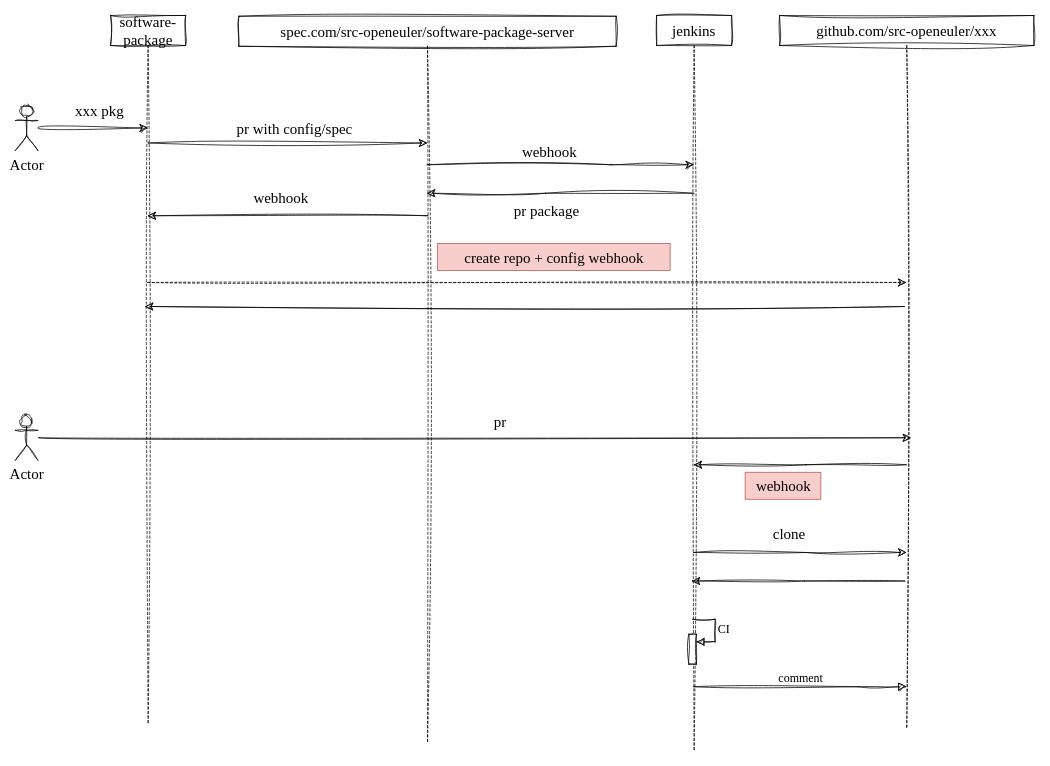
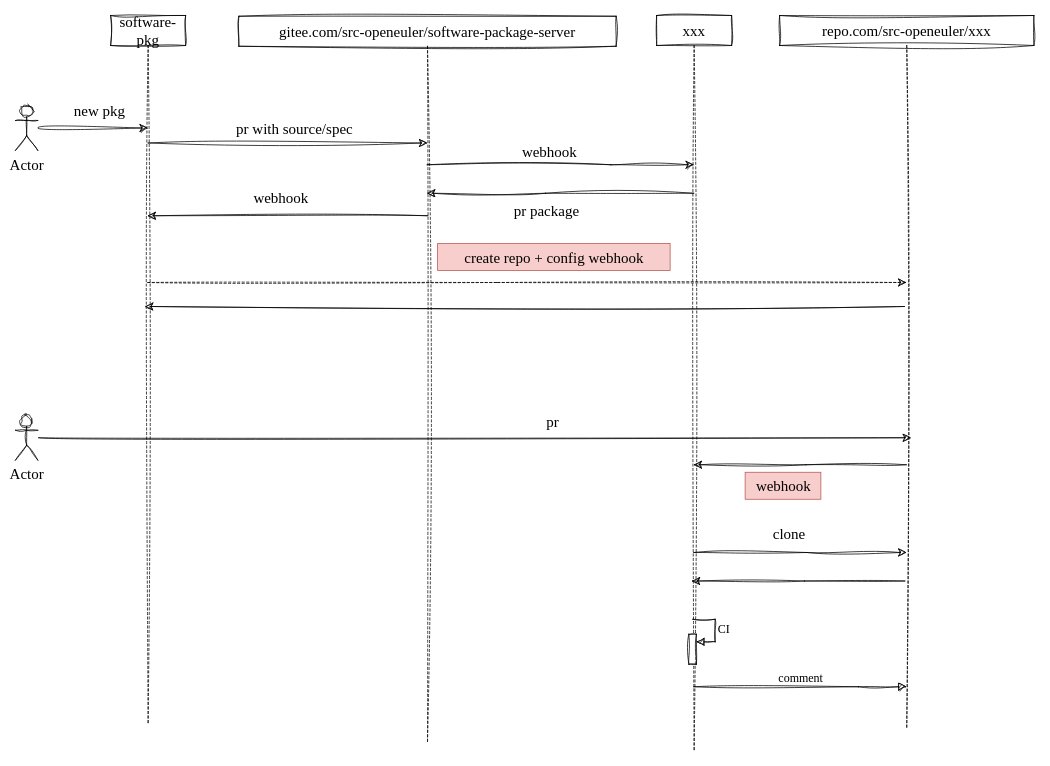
(148, 30) -> (148, 30)
(694, 30) -> (694, 30)
(907, 30) -> (907, 30)
(428, 31) -> (428, 31)
(100, 110) -> (100, 110)
(295, 128) -> (295, 128)
(500, 421) -> (552, 421)
